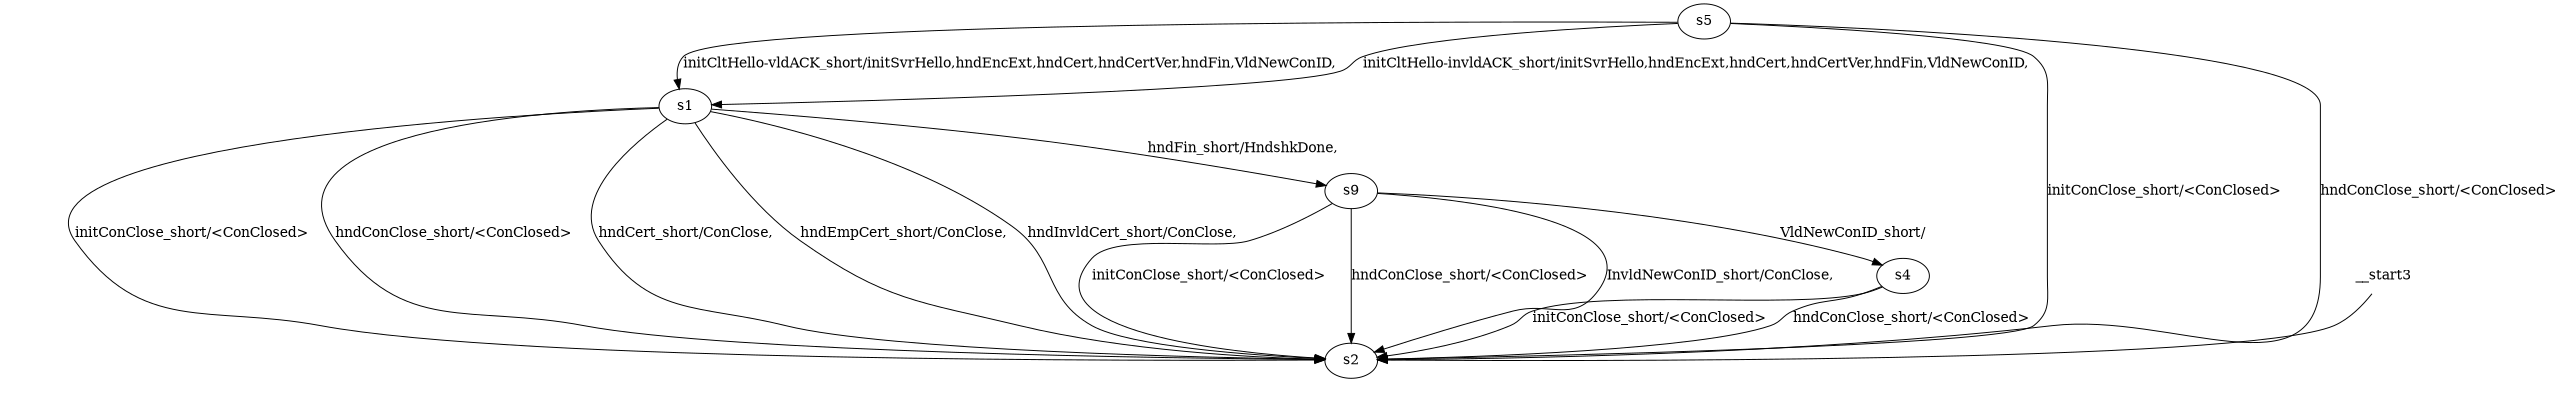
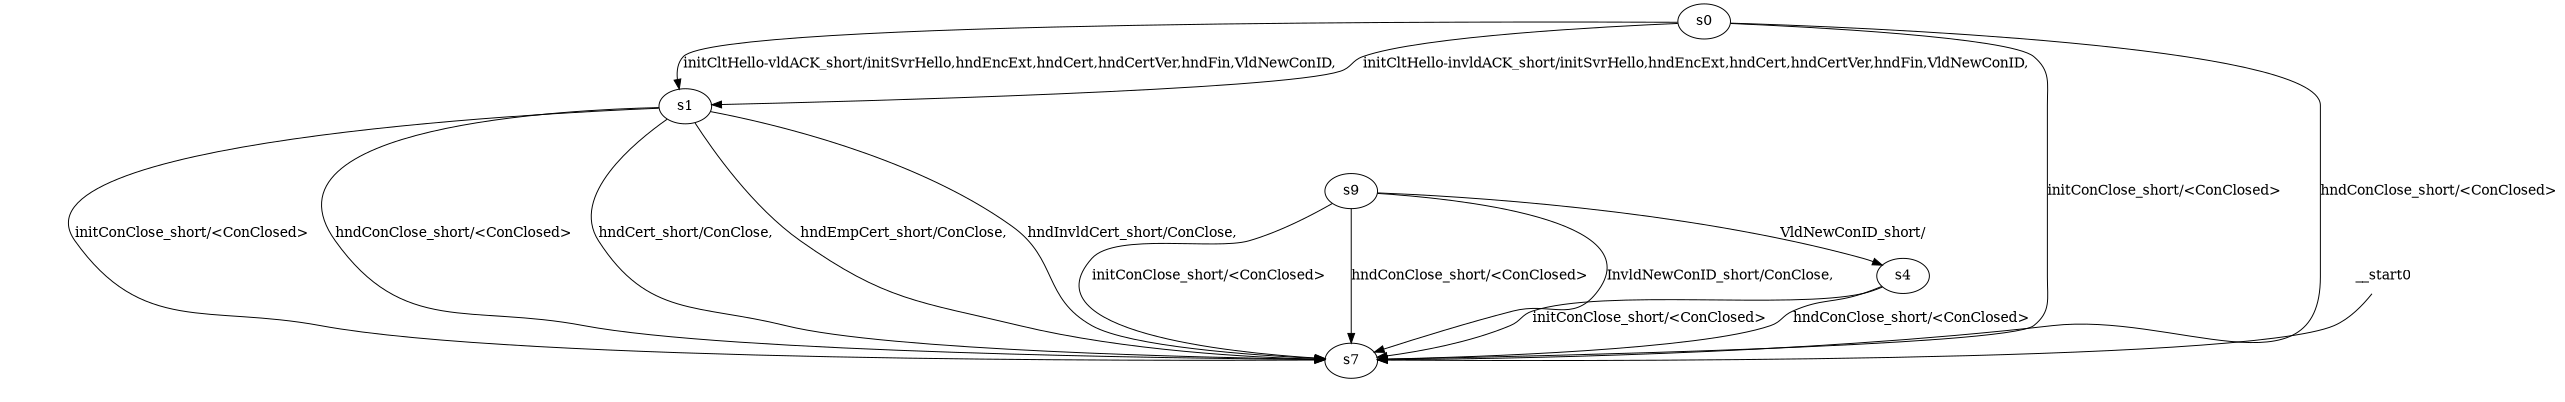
(1704, 21) -> (1704, 21)
(1015, 138) -> none
(2384, 276) -> (2384, 276)
(1351, 361) -> (1351, 361)
